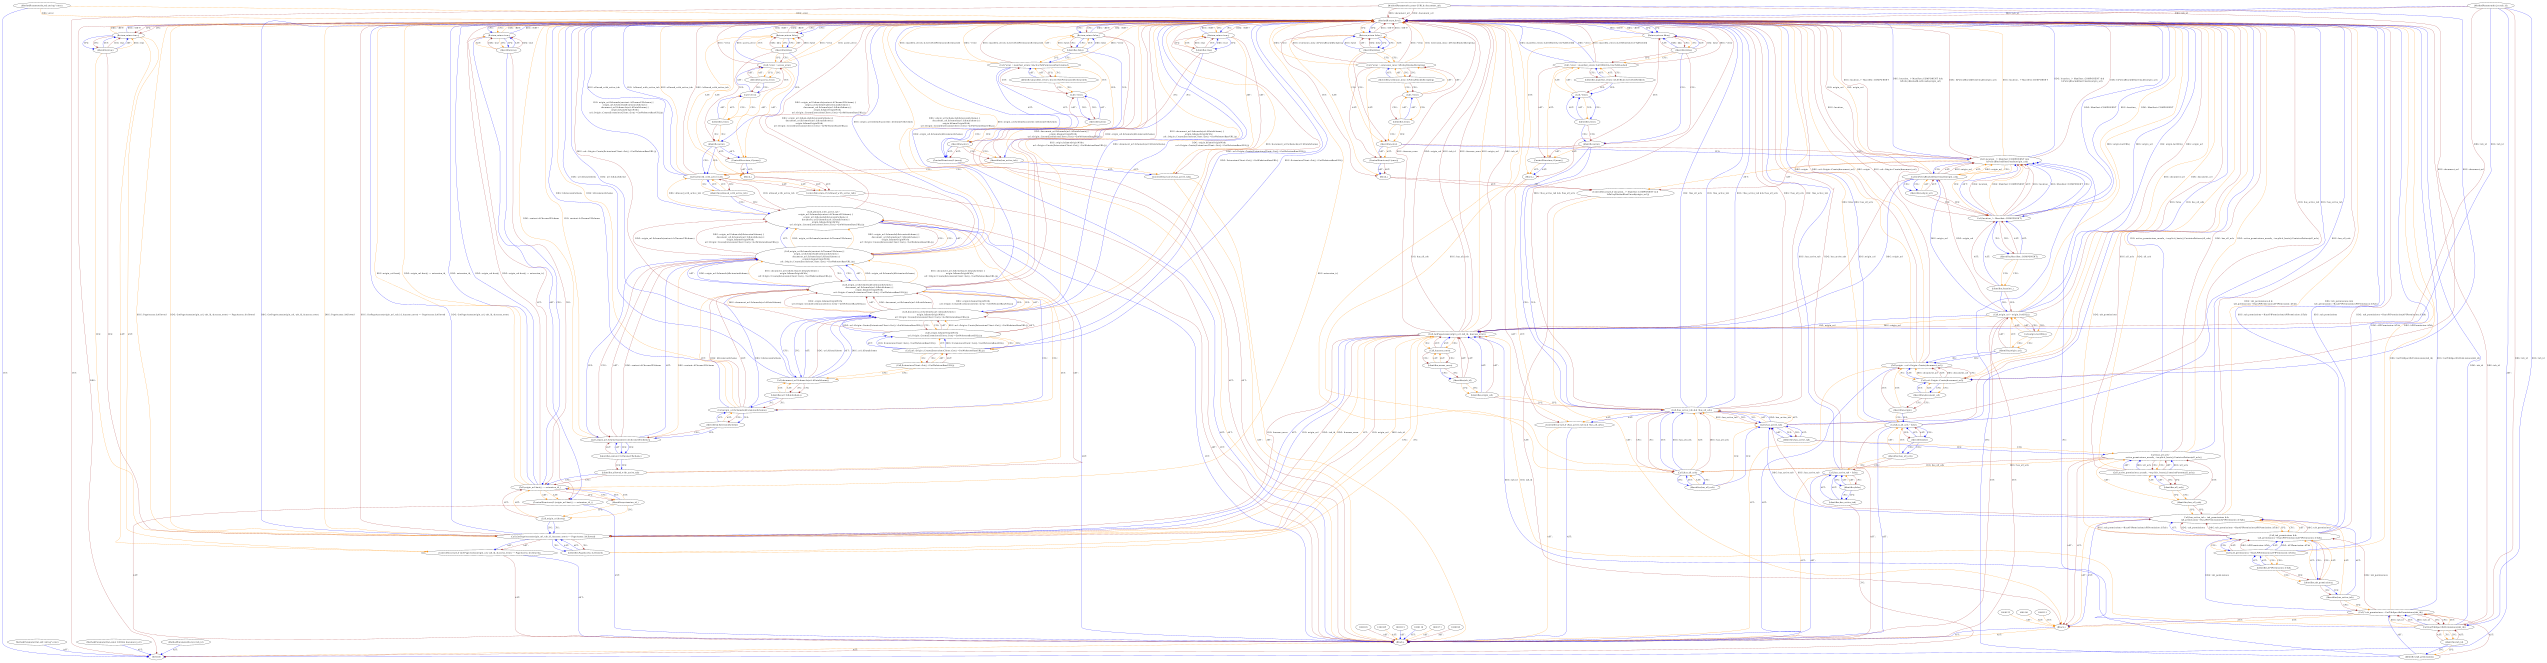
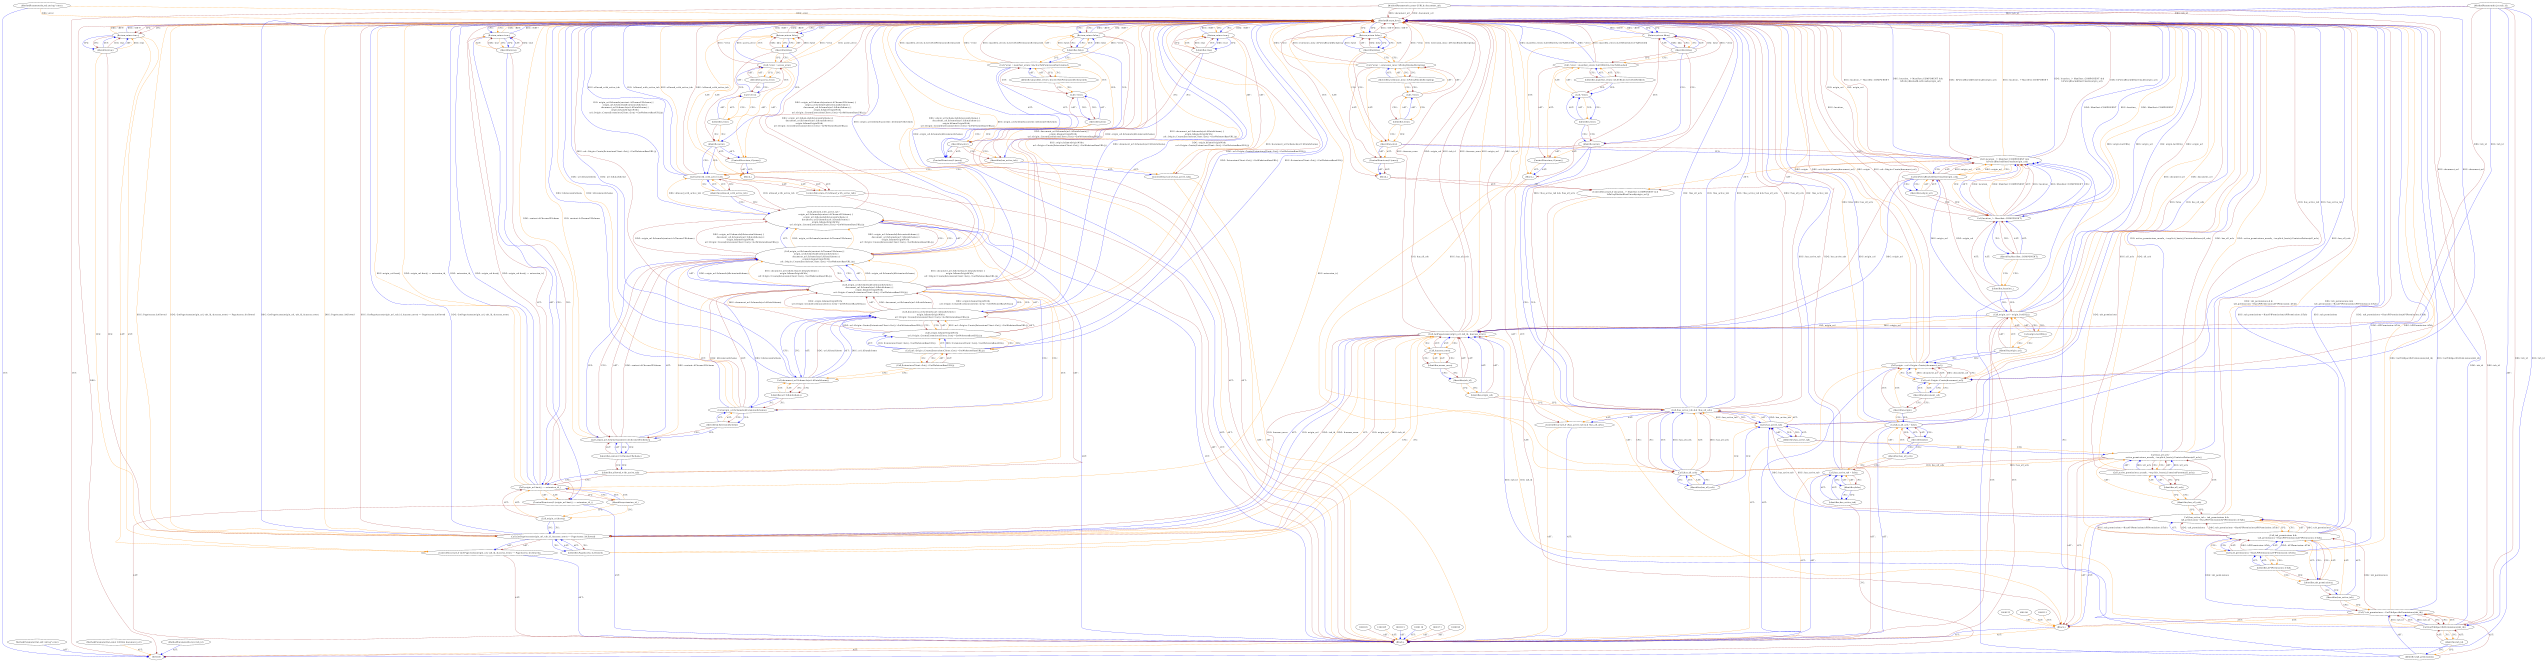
(136, 650) -> (136, 650)
